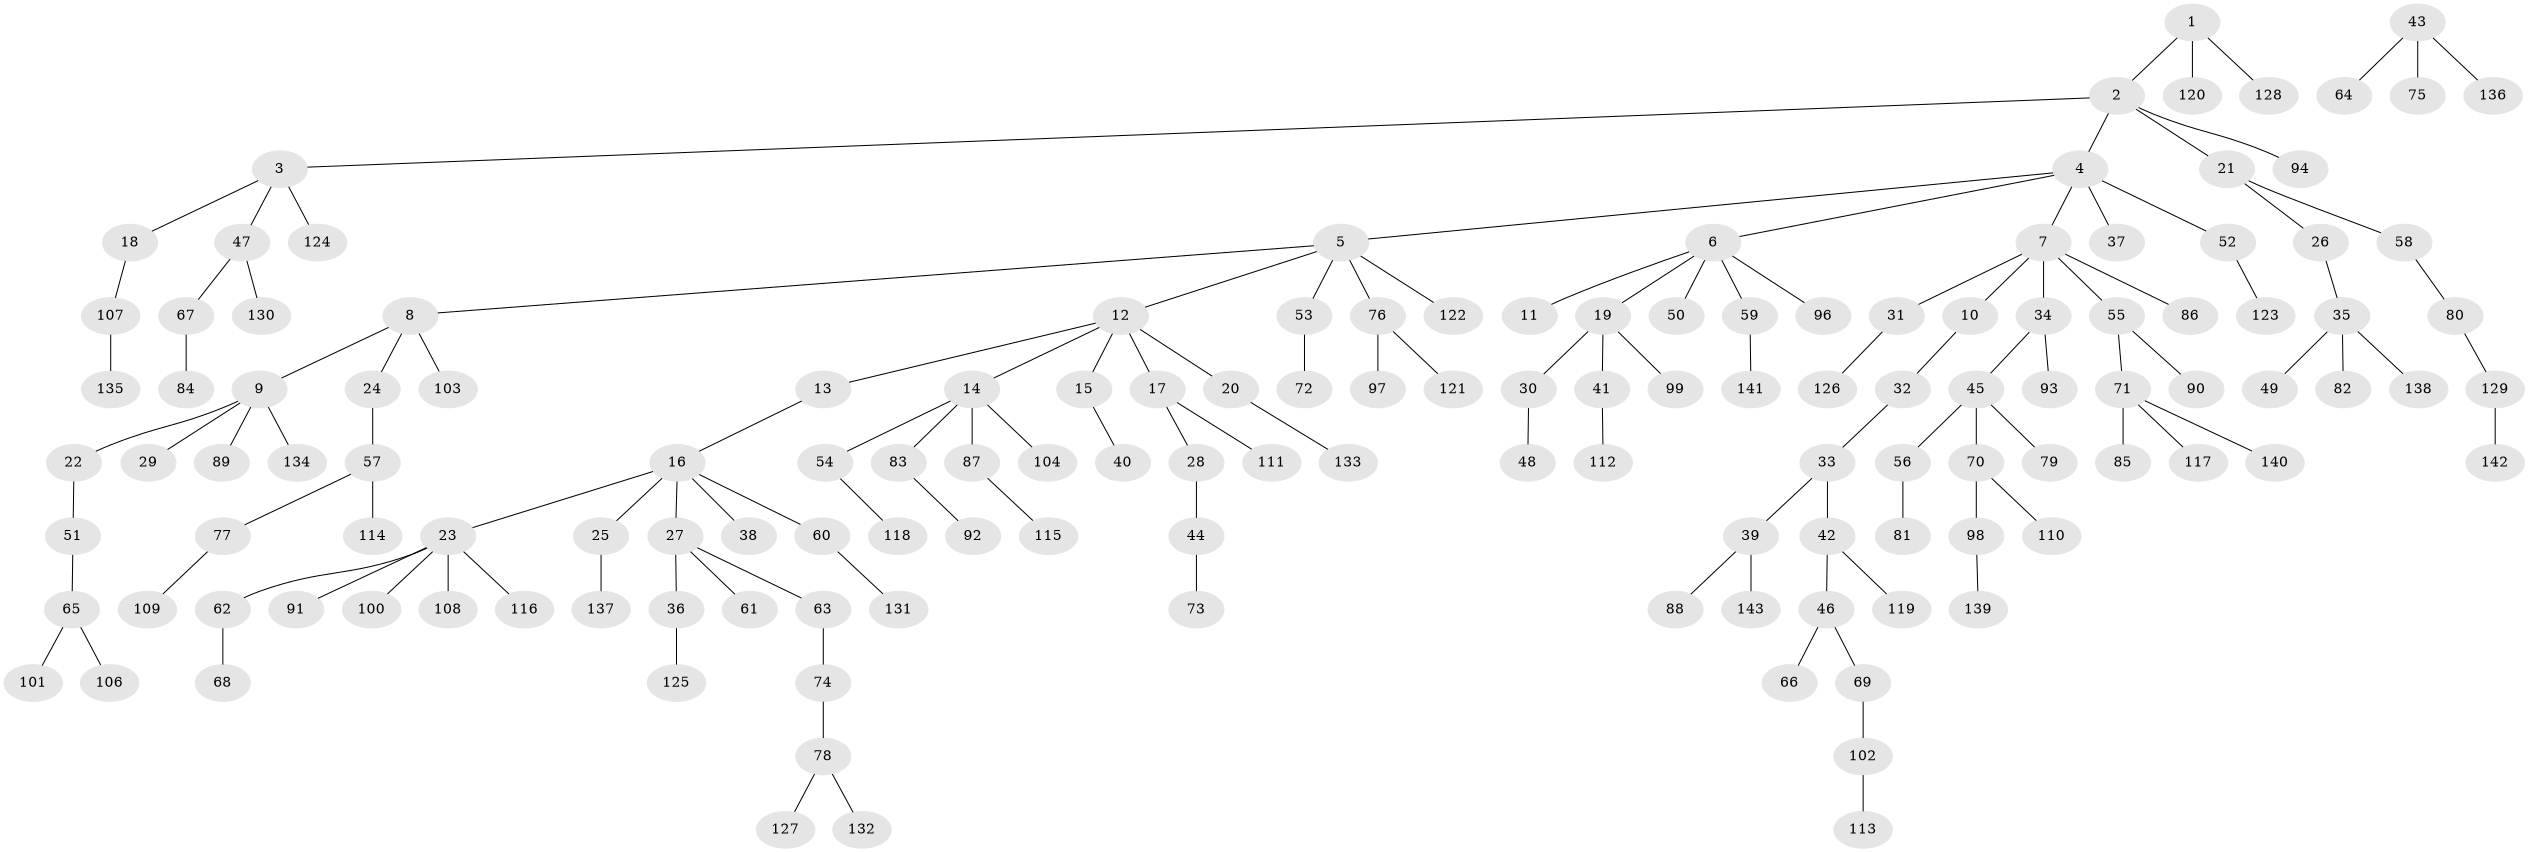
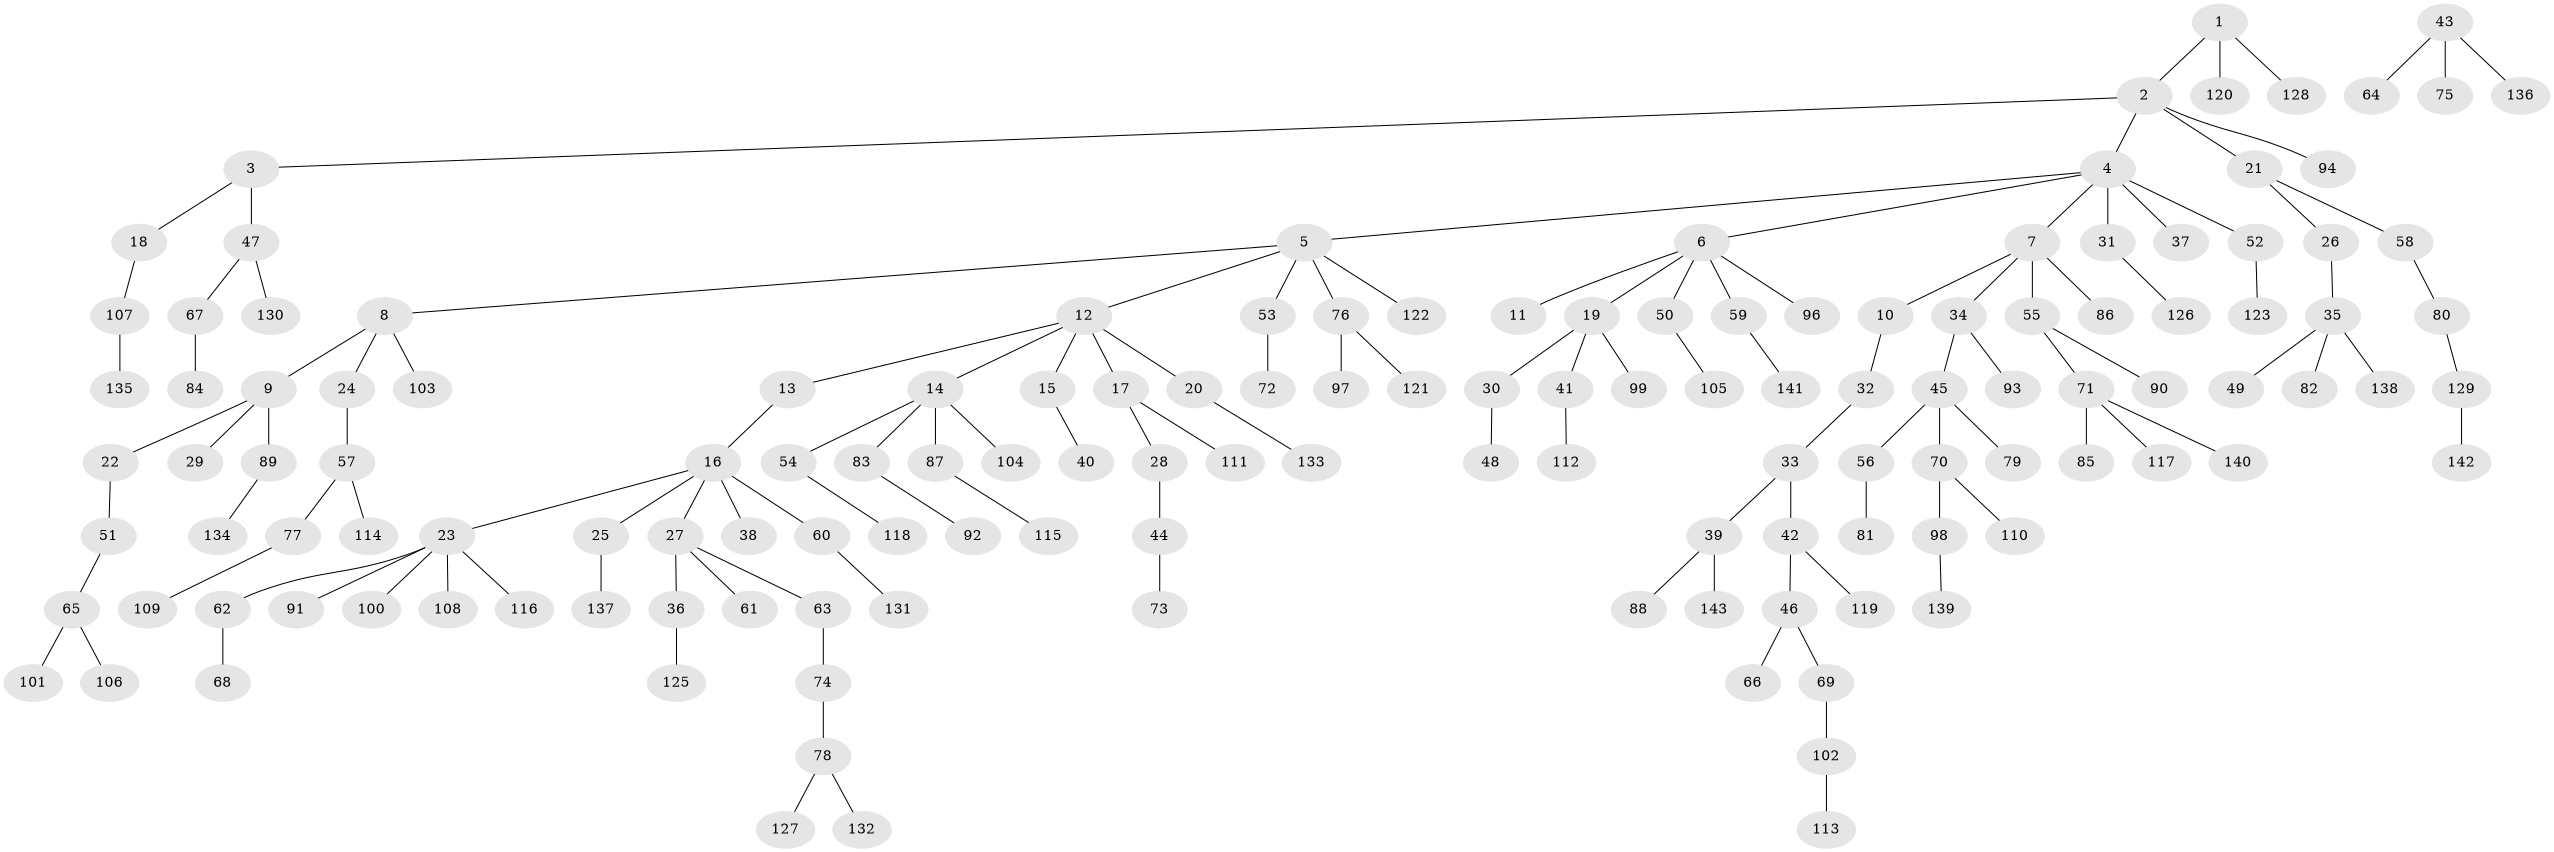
(318, 243) -> none
(1970, 279) -> (2108, 206)
none -> (1714, 389)
(278, 426) -> (243, 499)
